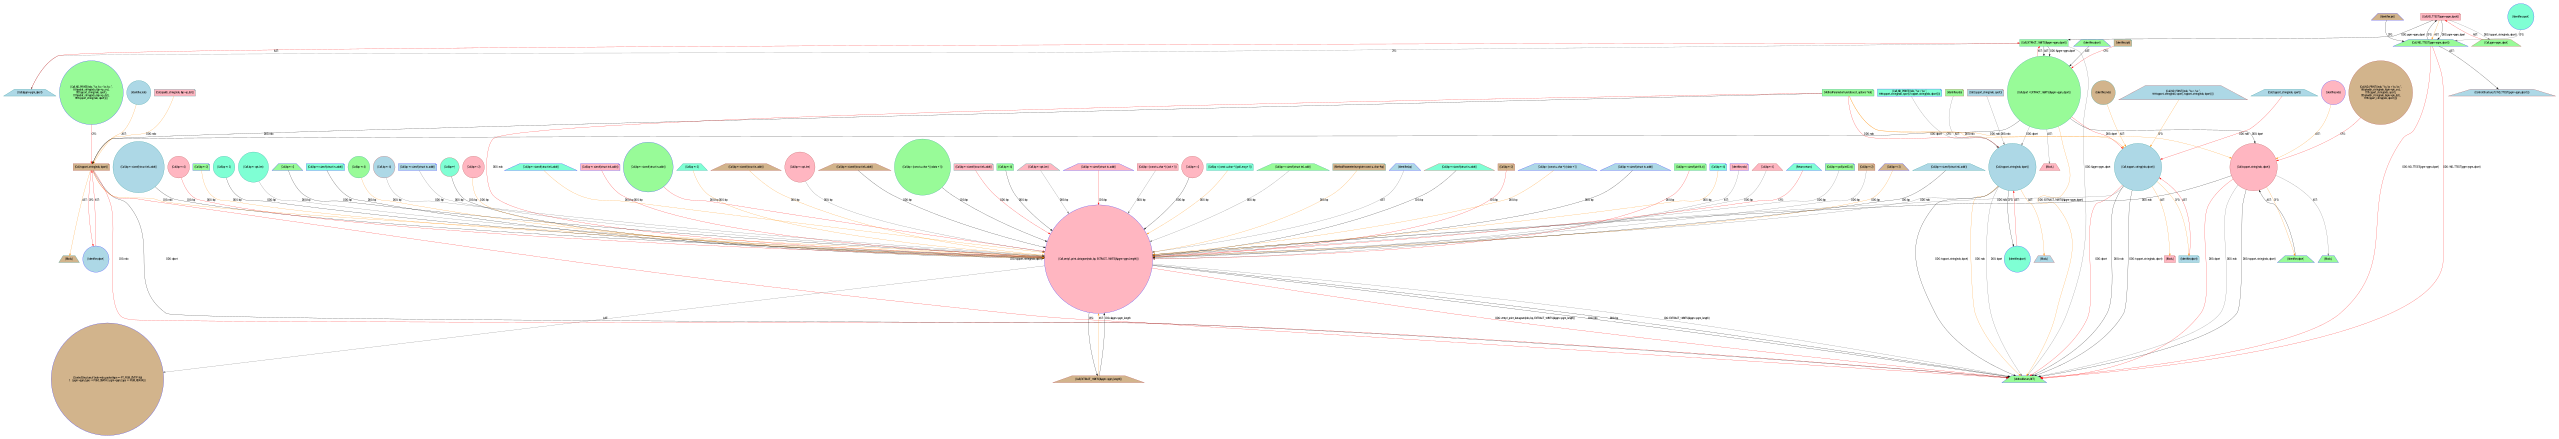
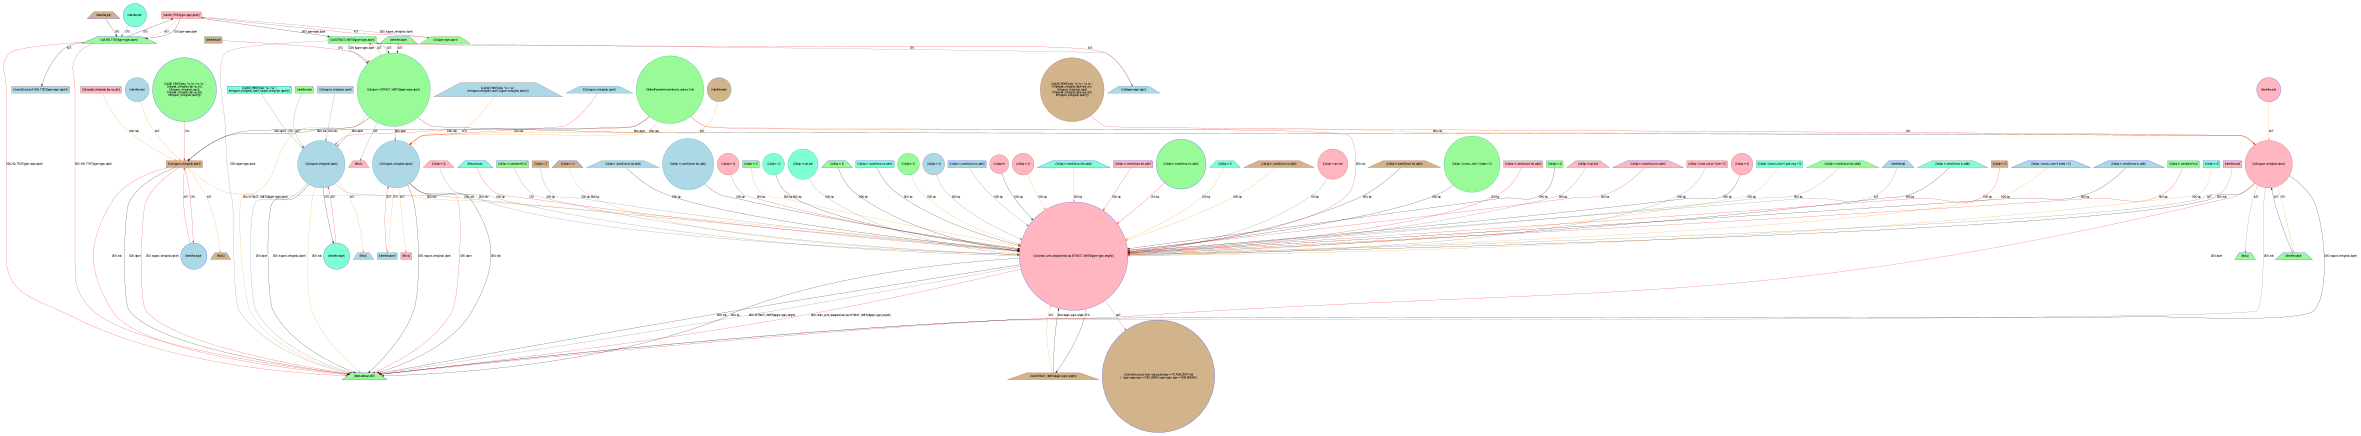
(2521, 17) -> (135, 15)
(1848, 93) -> (670, 90)
(2502, 93) -> (41, 90)
(450, 167) -> (999, 164)
(1359, 167) -> none
(1840, 167) -> (512, 164)
